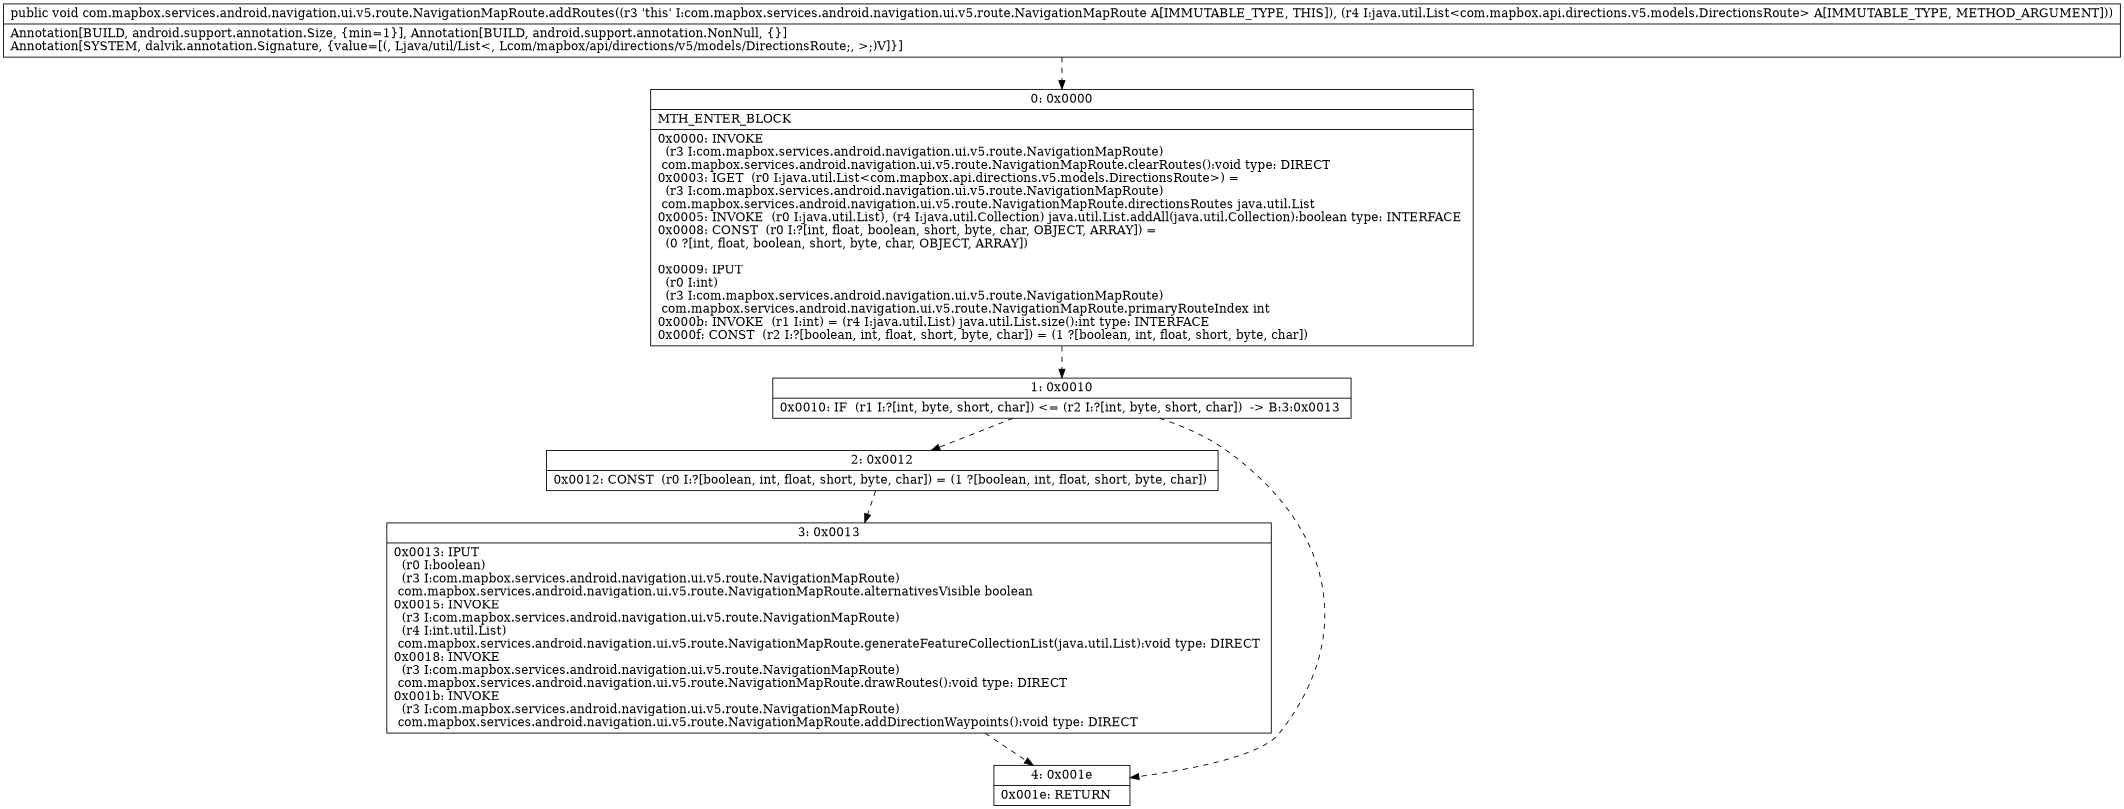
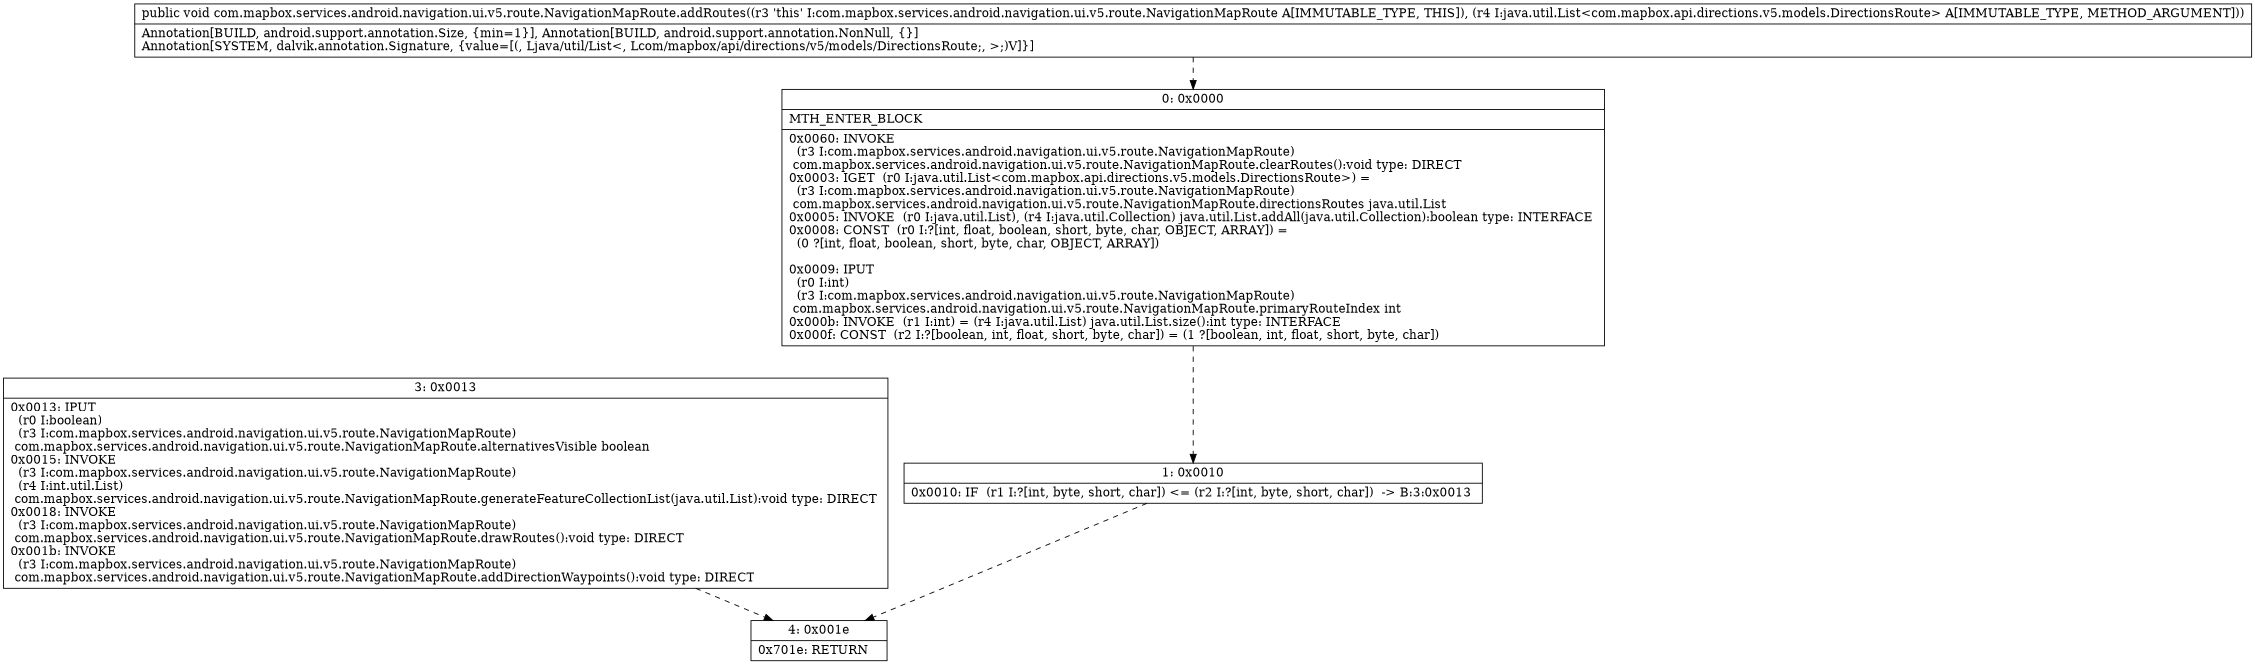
(715, 139) -> (846, 139)
(882, 471) -> none
(1062, 795) -> (819, 650)
